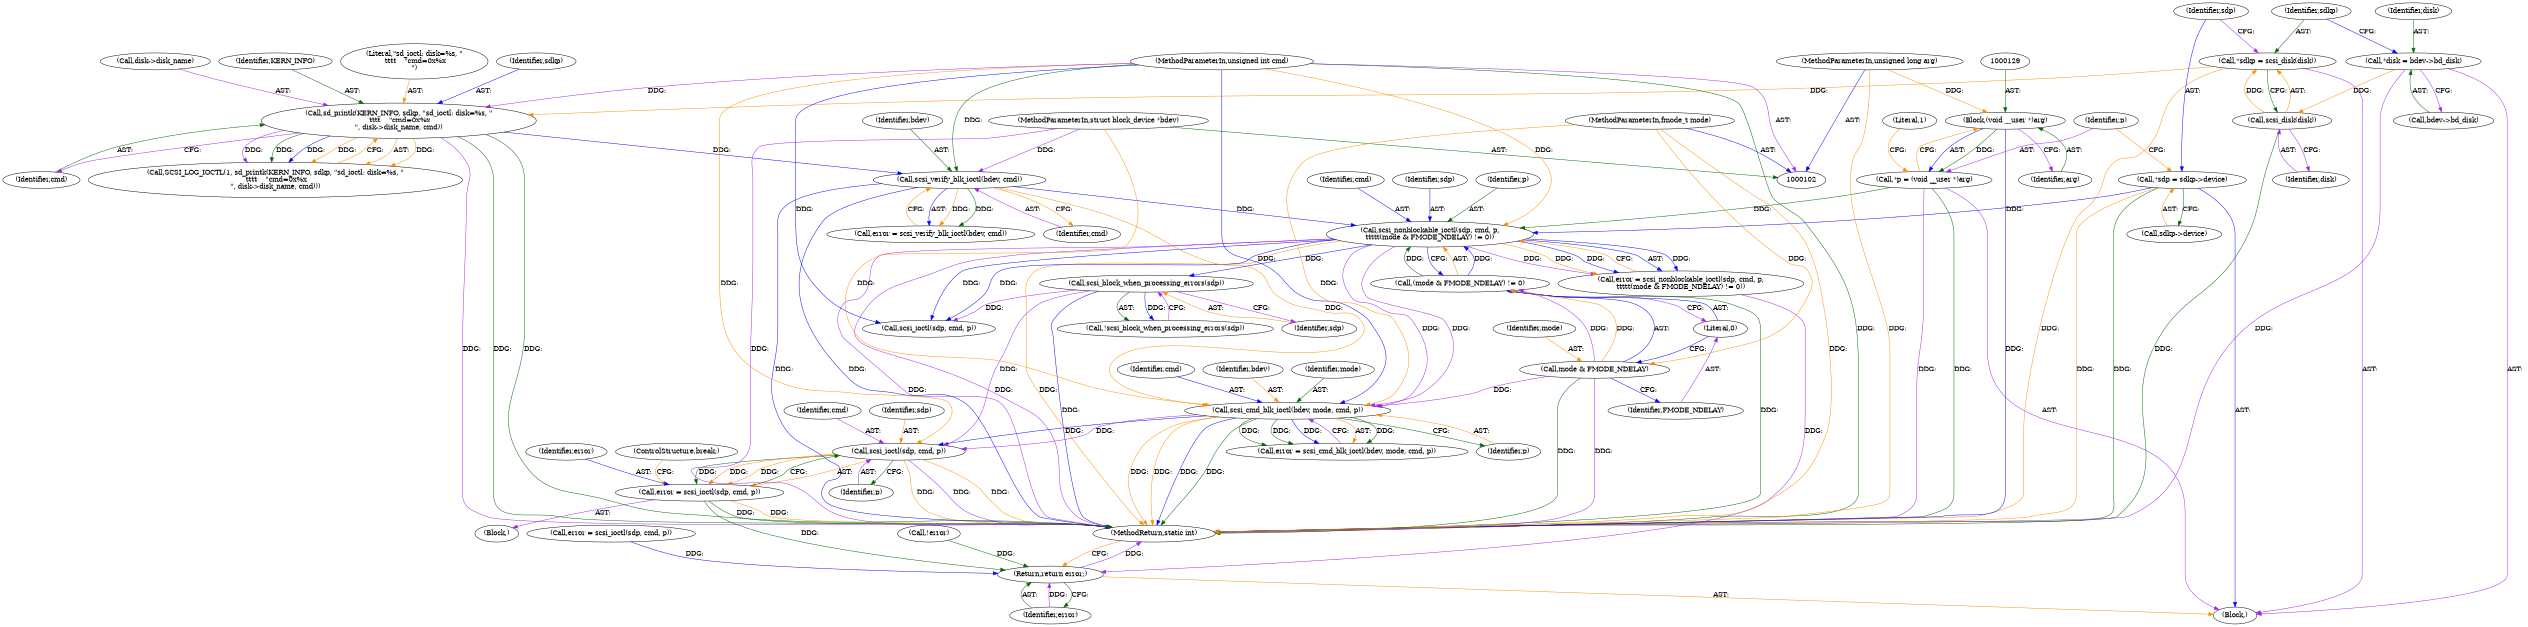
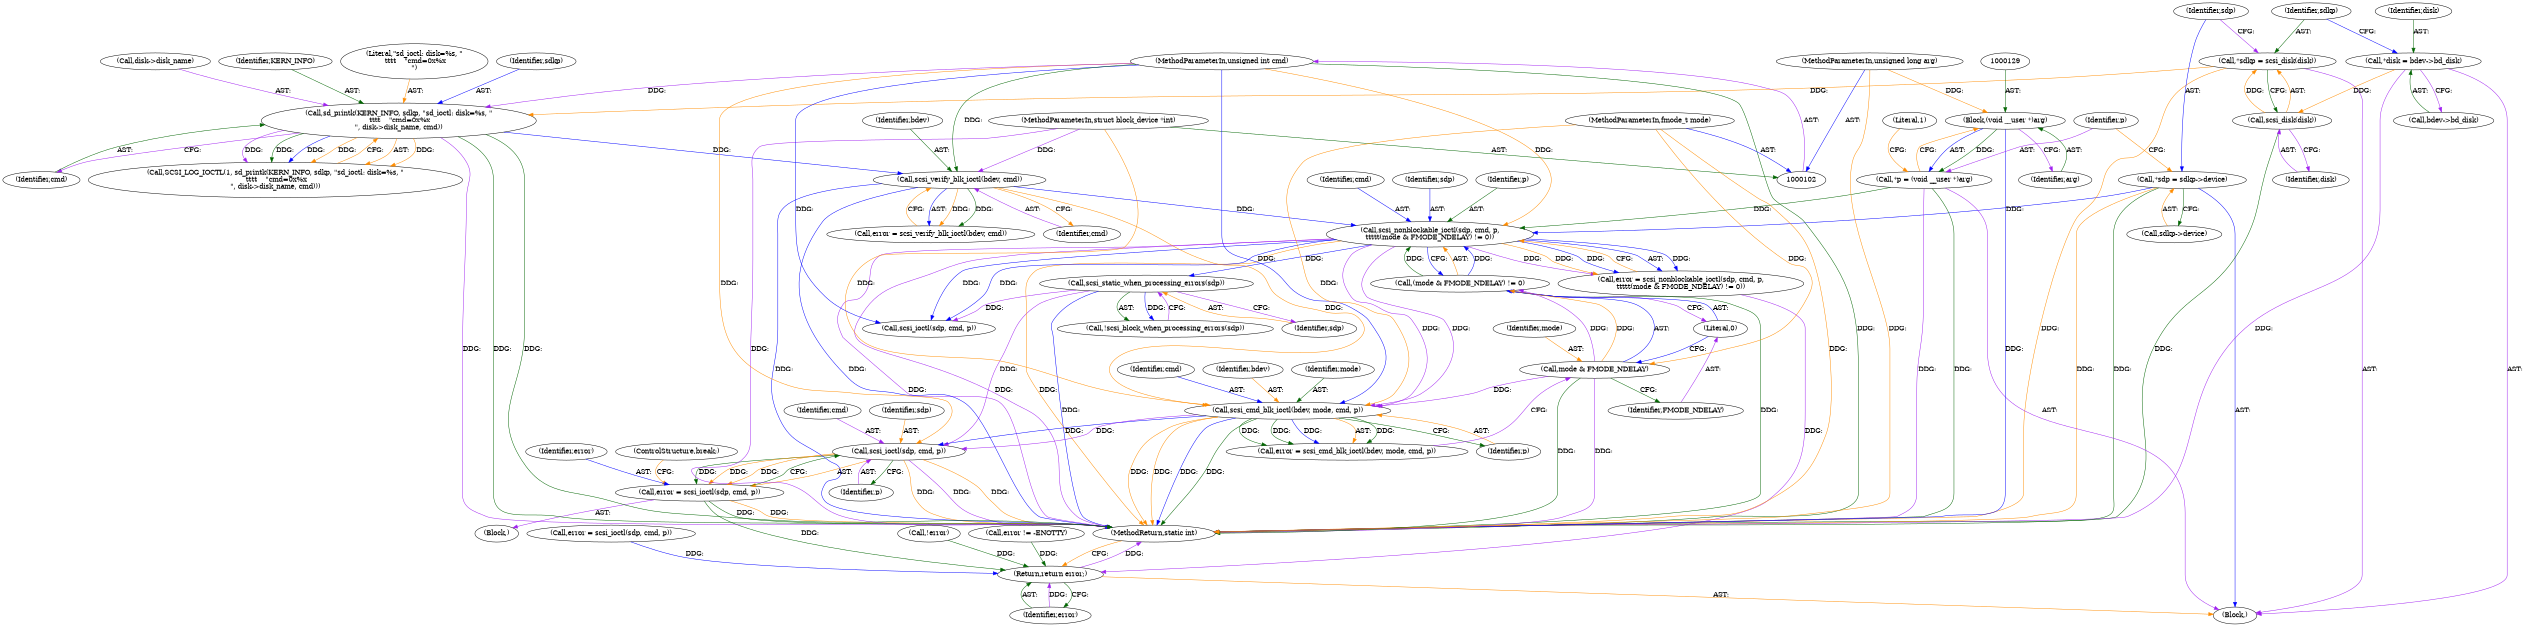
(1578, 72) -> (1594, 68)
(1098, 121) -> (1098, 121)
(1146, 284) -> (1146, 284)
(1633, 389) -> (1633, 389)
(1328, 431) -> (1507, 427)
none -> (1026, 534)
